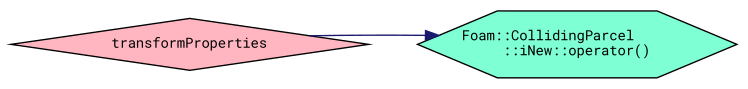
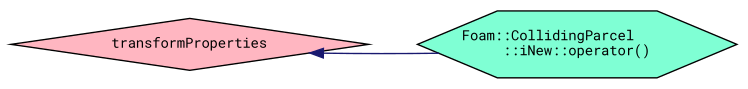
(367, 35) -> (381, 54)
